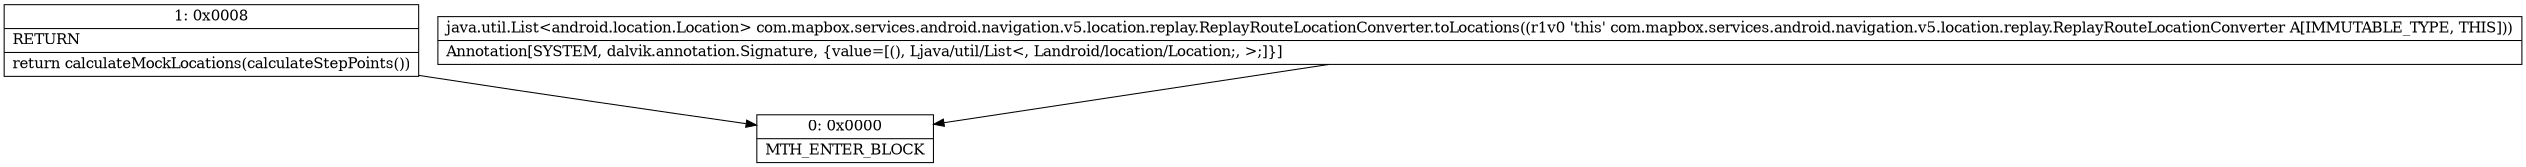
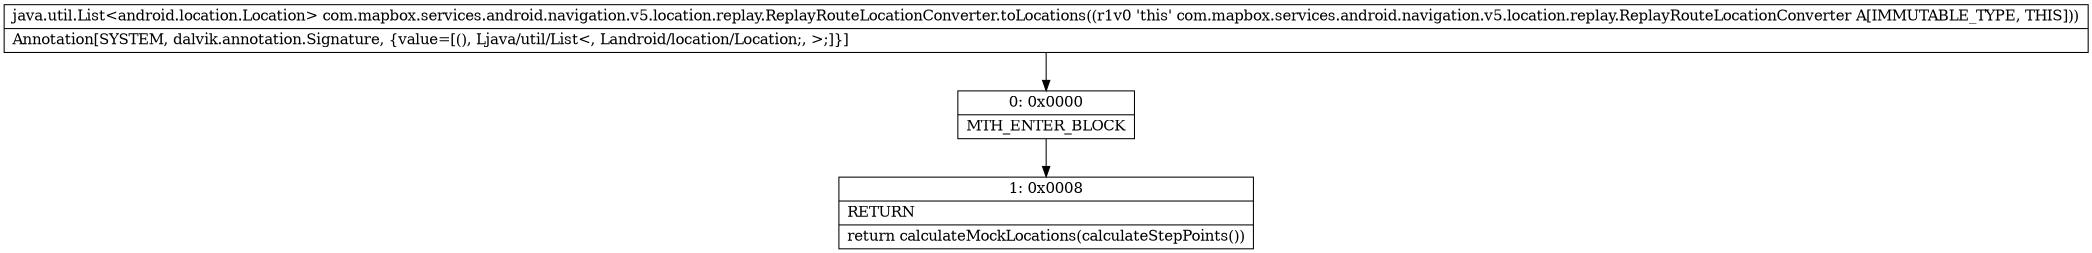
(582, 100) -> (1046, 153)
